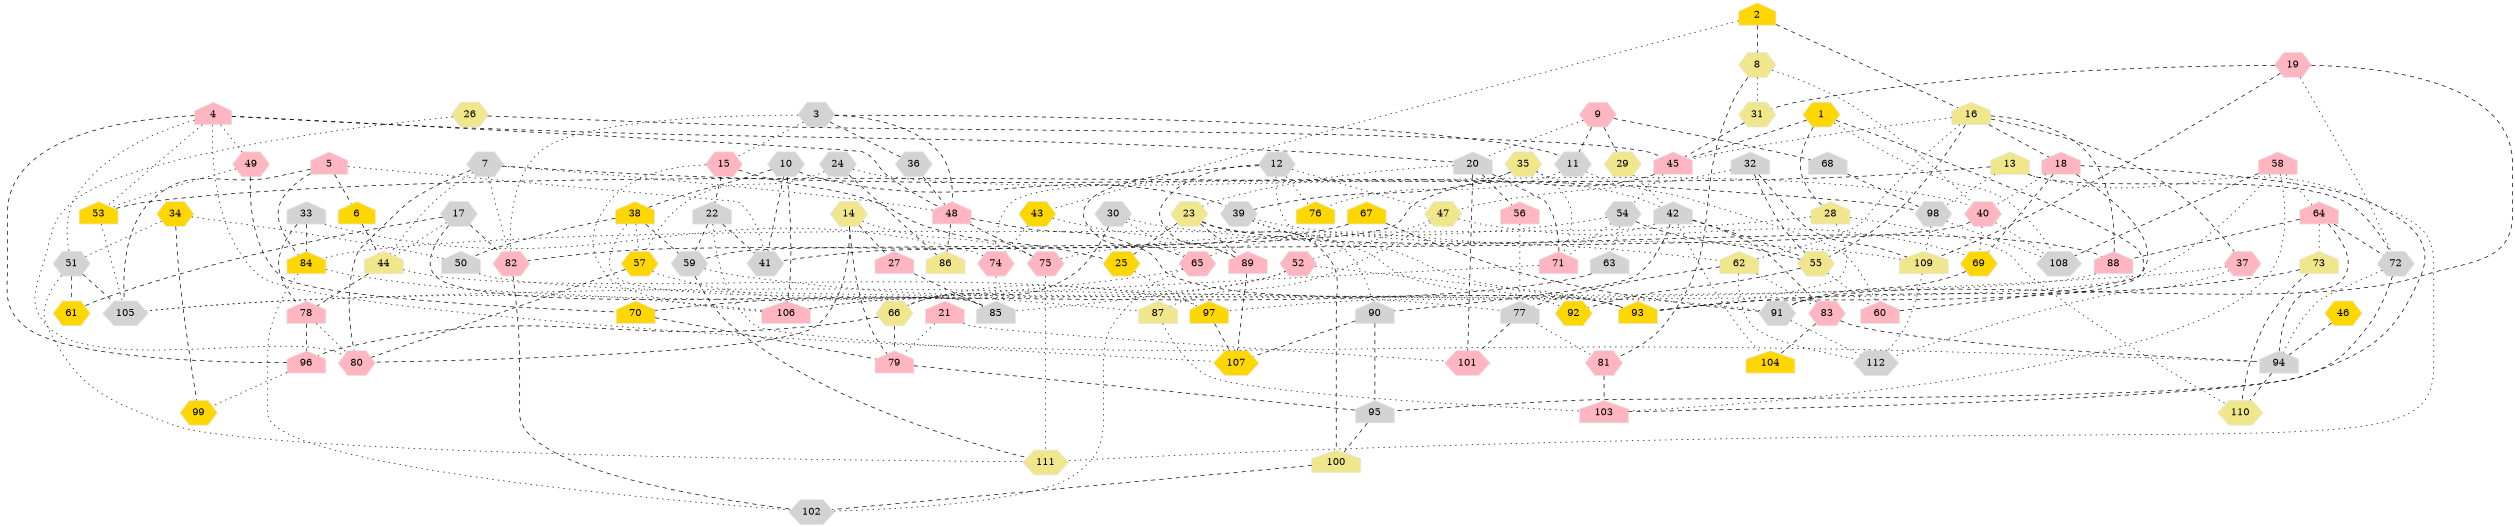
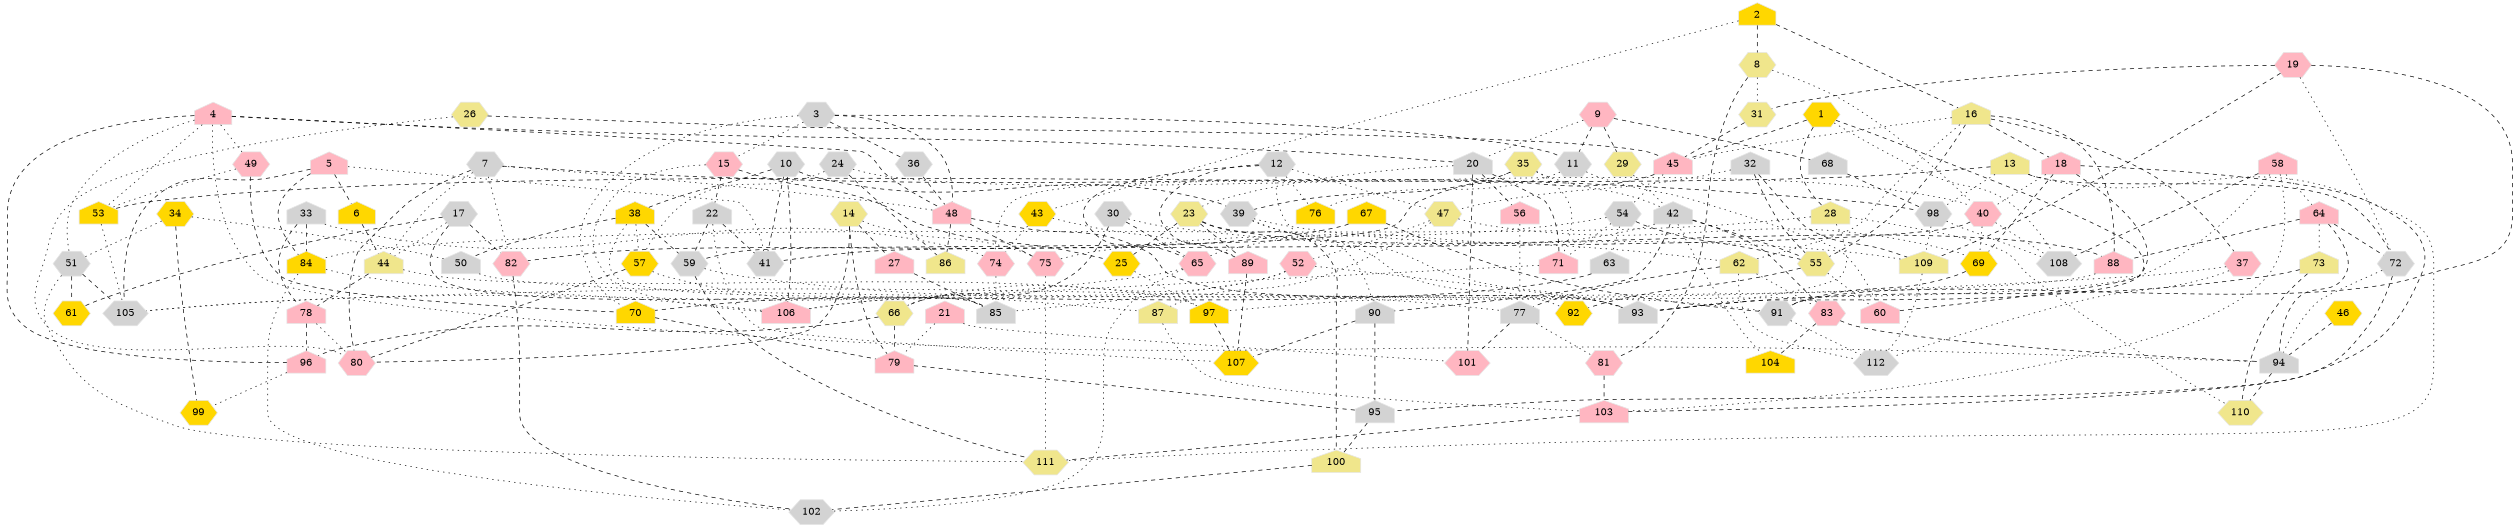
(614, 127) -> (631, 165)
(1155, 239) -> (1155, 239)
(1638, 313) -> (1638, 313)
none -> (1323, 438)
